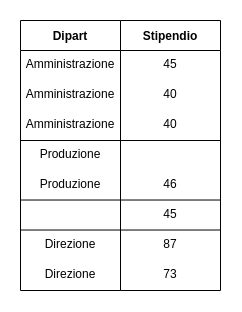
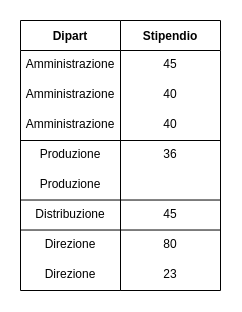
none -> (171, 156)
(171, 186) -> none
none -> (71, 216)
(170, 244) -> (170, 244)
(170, 274) -> (170, 274)
